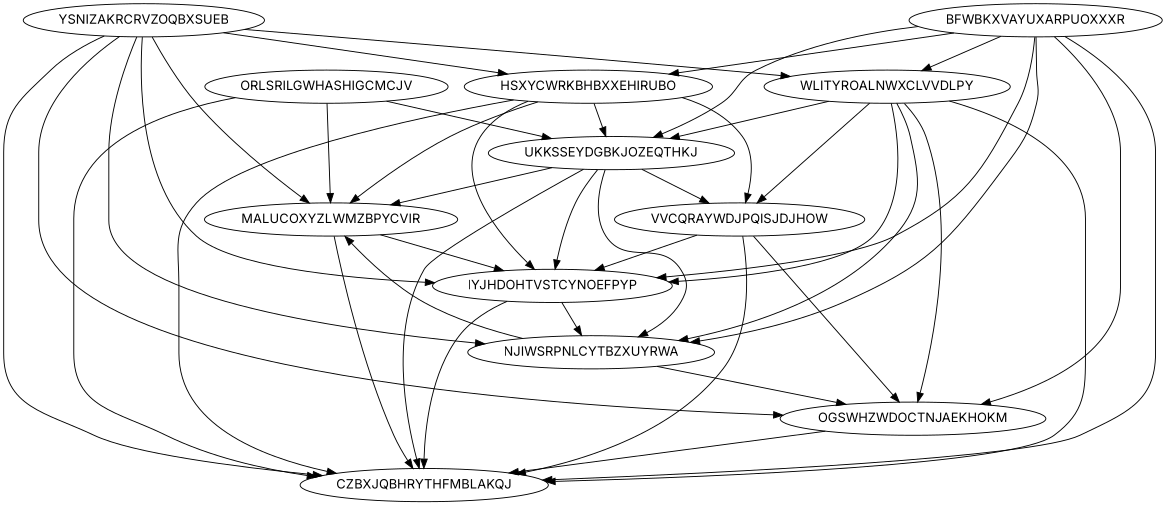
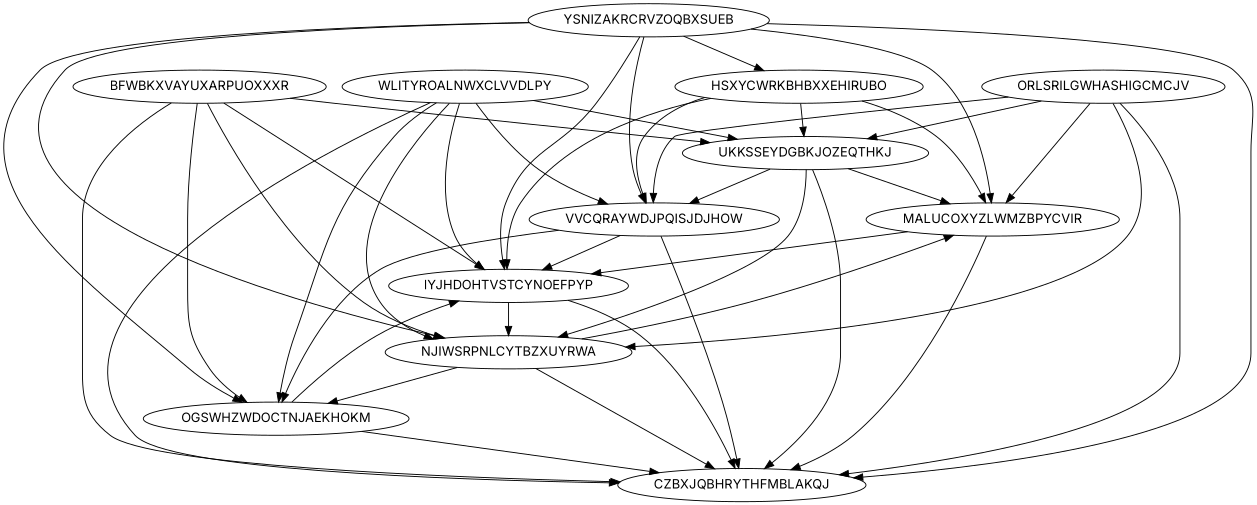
(513, 52) -> (630, 112)
(966, 52) -> none
(816, 53) -> none
none -> (810, 118)
(189, 212) -> (621, 416)
(571, 212) -> (365, 343)
none -> (959, 308)
